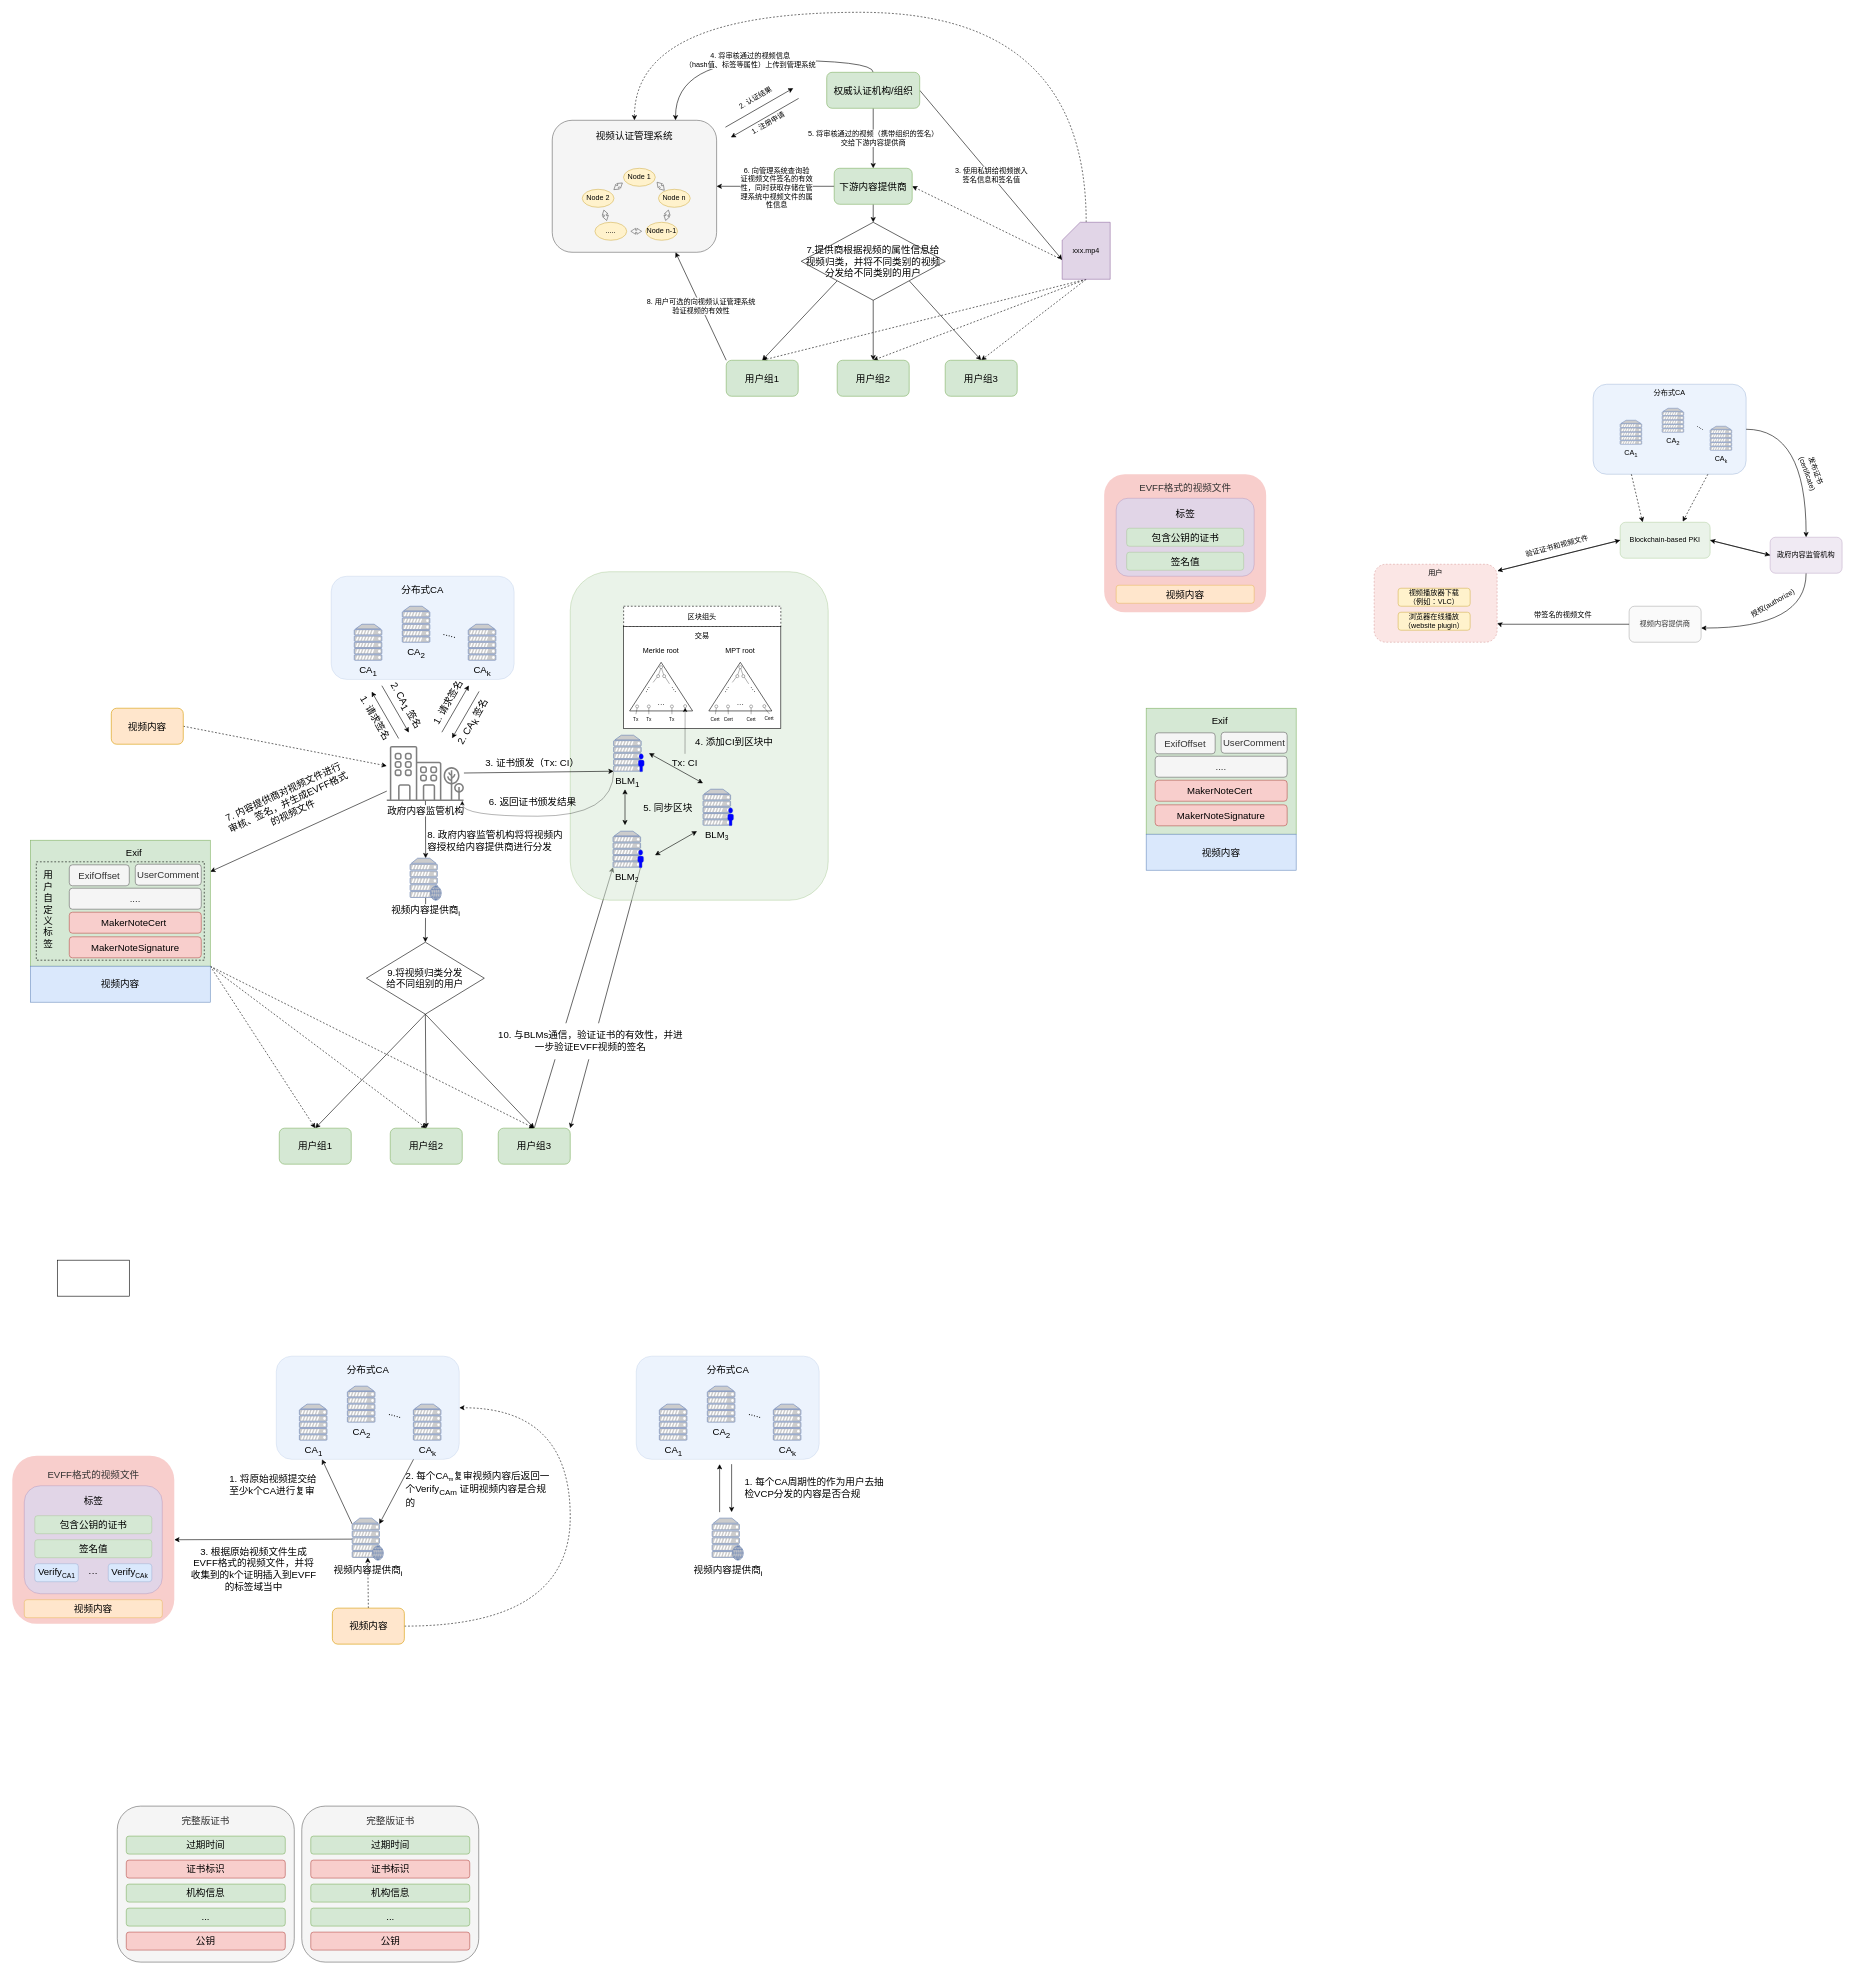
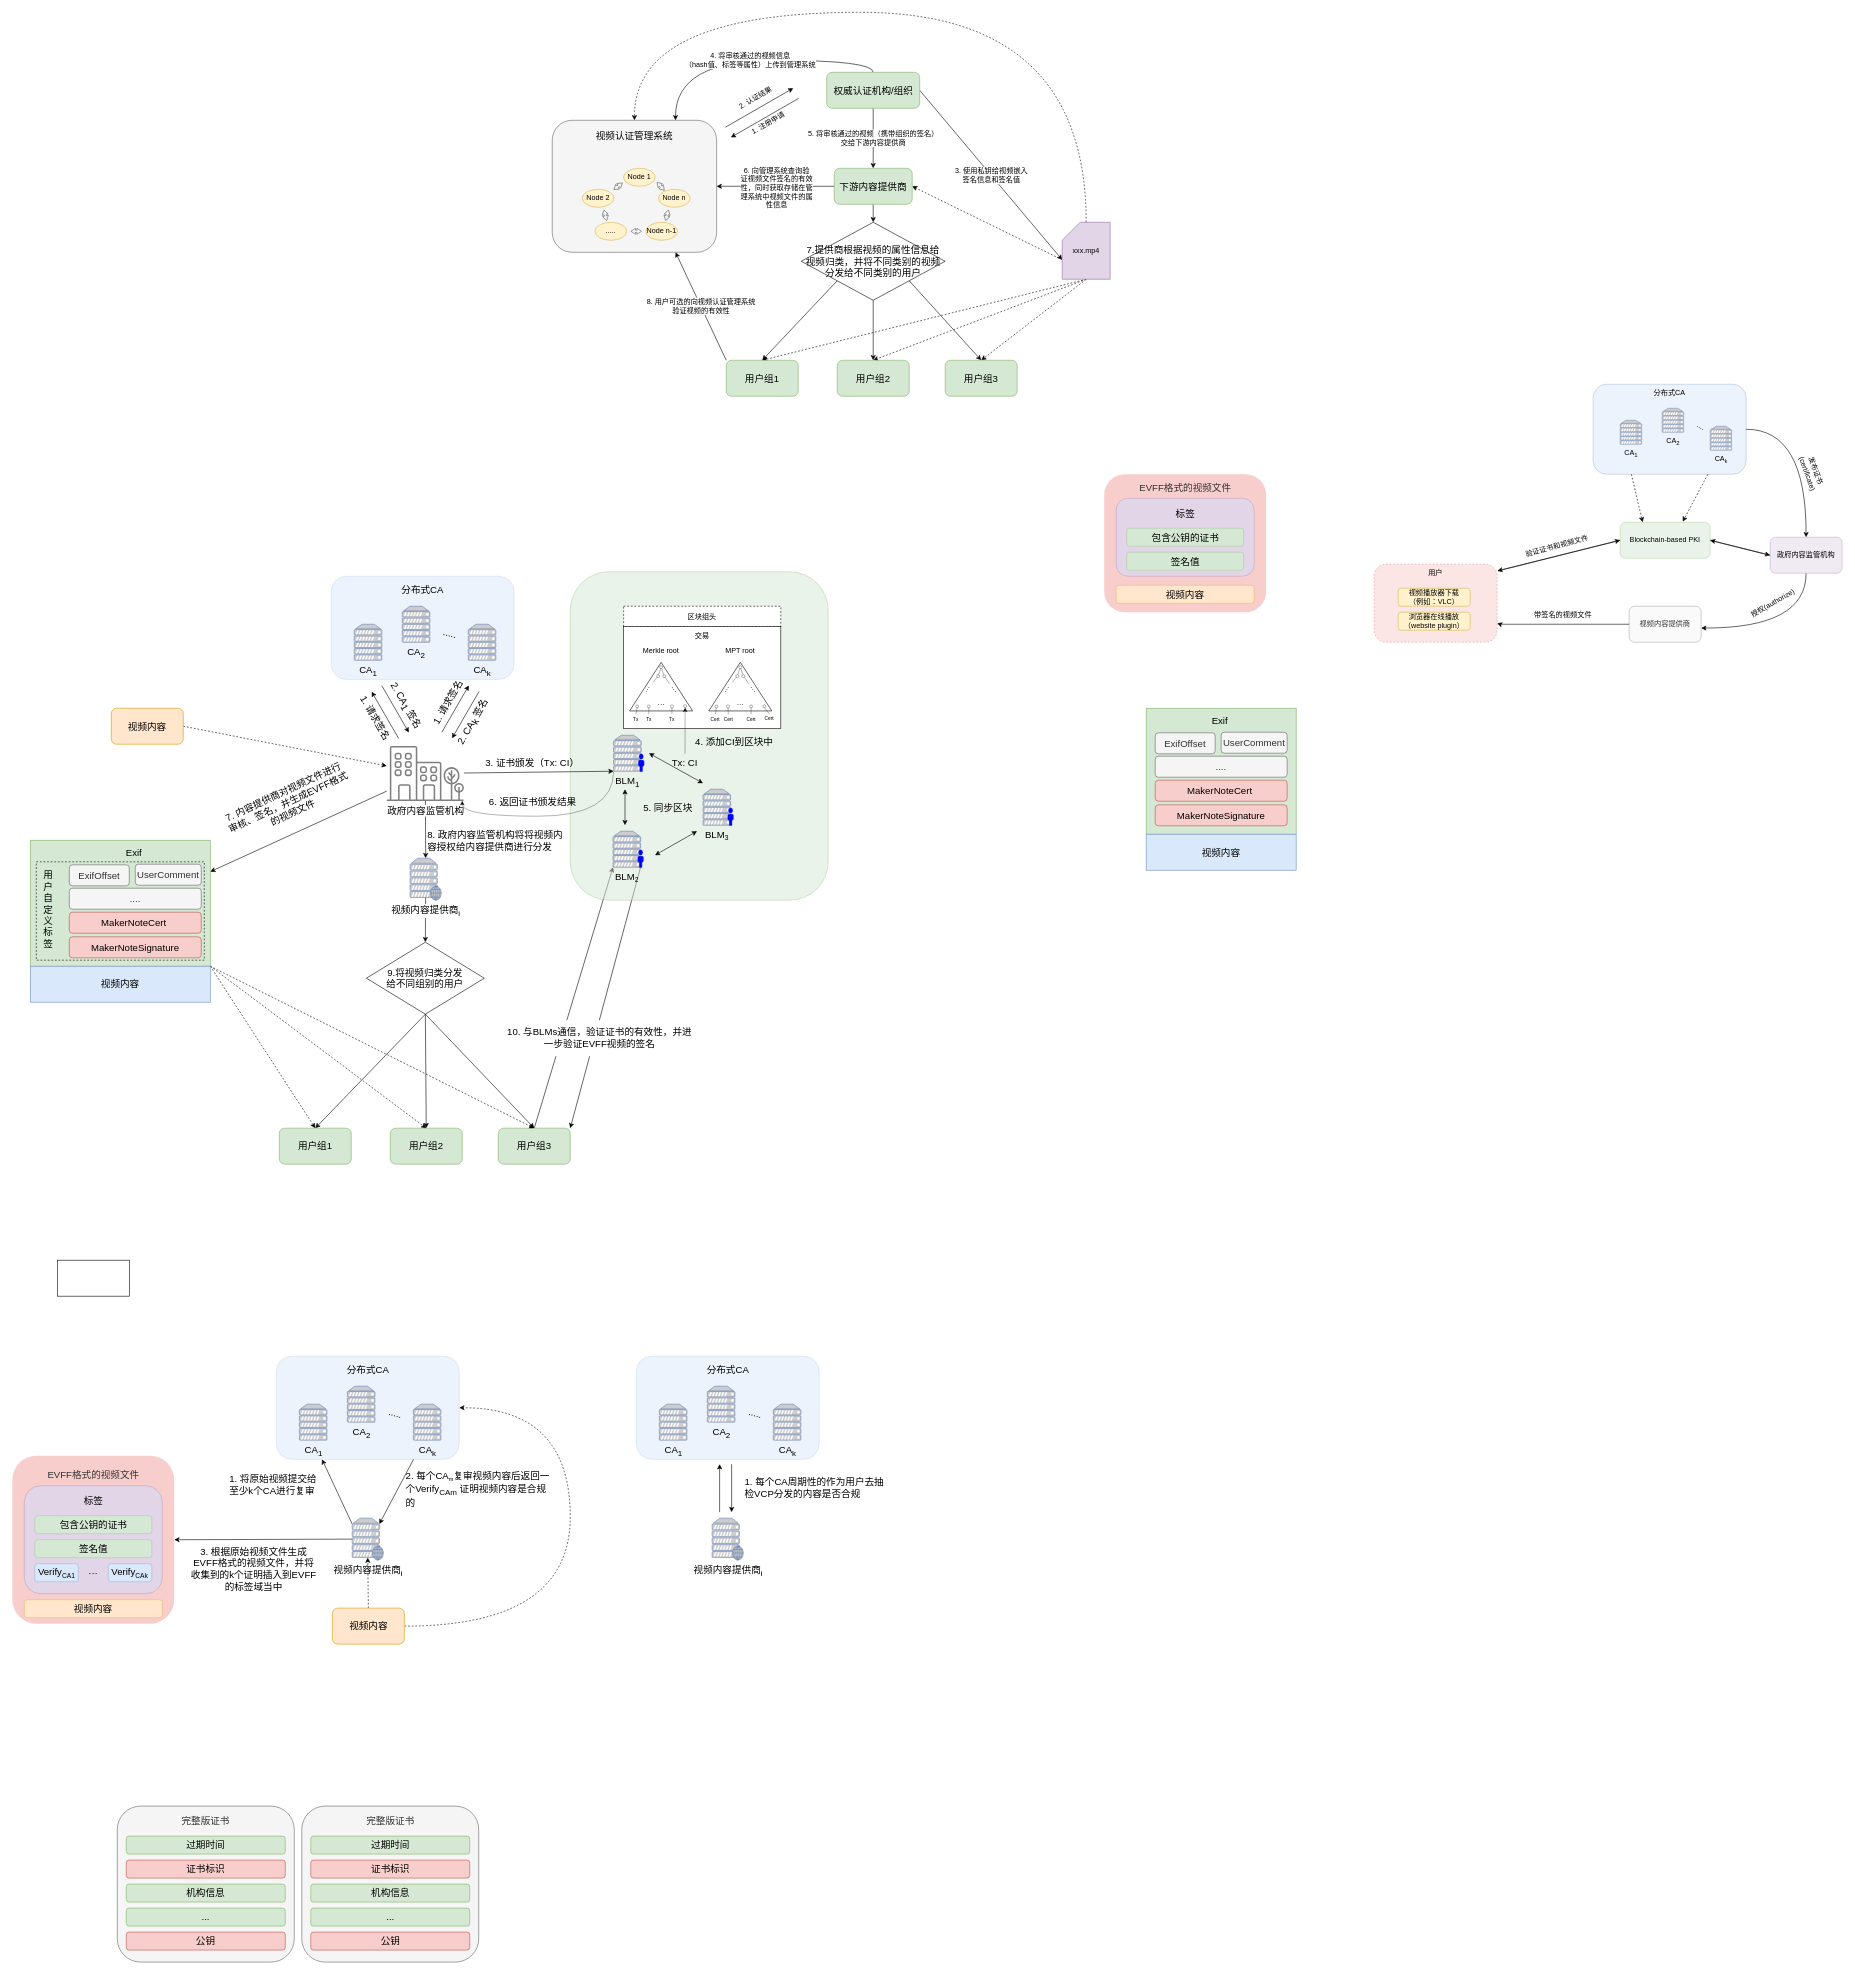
(591, 1041) -> (600, 1038)
